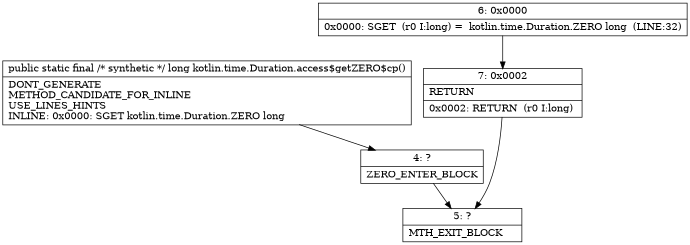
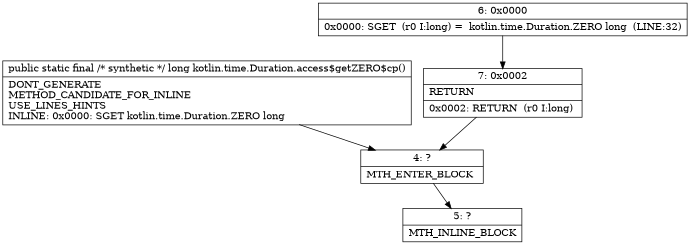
(496, 162) -> (461, 131)
(422, 175) -> (420, 175)
(456, 233) -> (462, 233)
